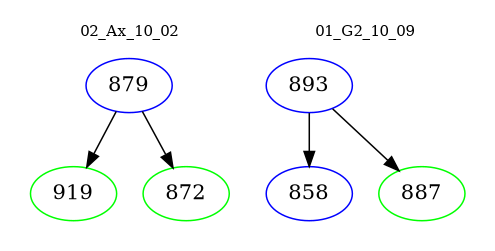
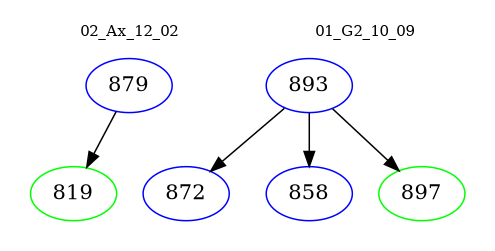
(130, 32) -> (130, 32)
(154, 133) -> (264, 126)
(74, 194) -> (74, 194)
(186, 194) -> (186, 194)
(422, 194) -> (422, 194)
